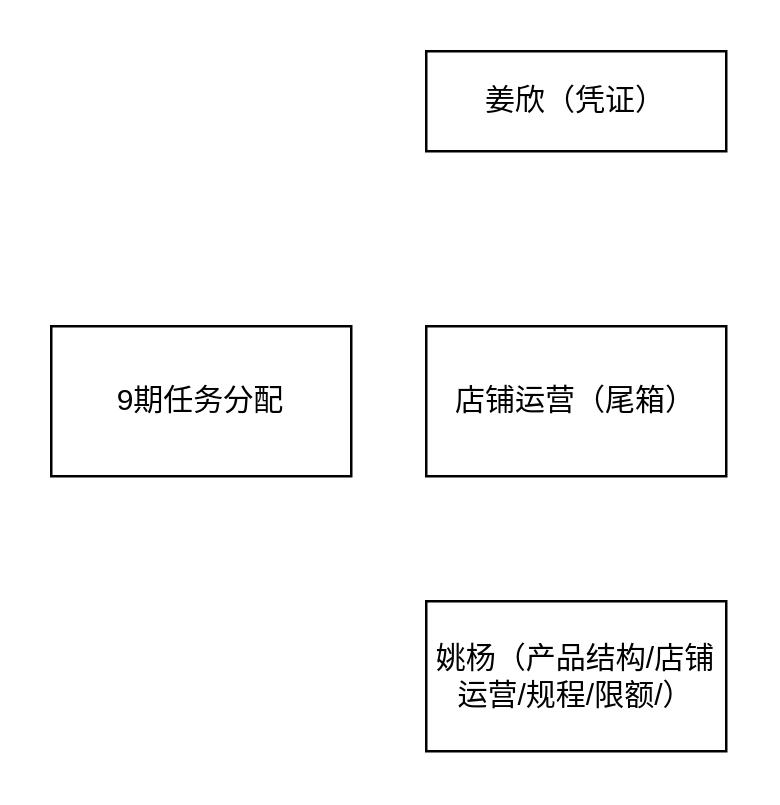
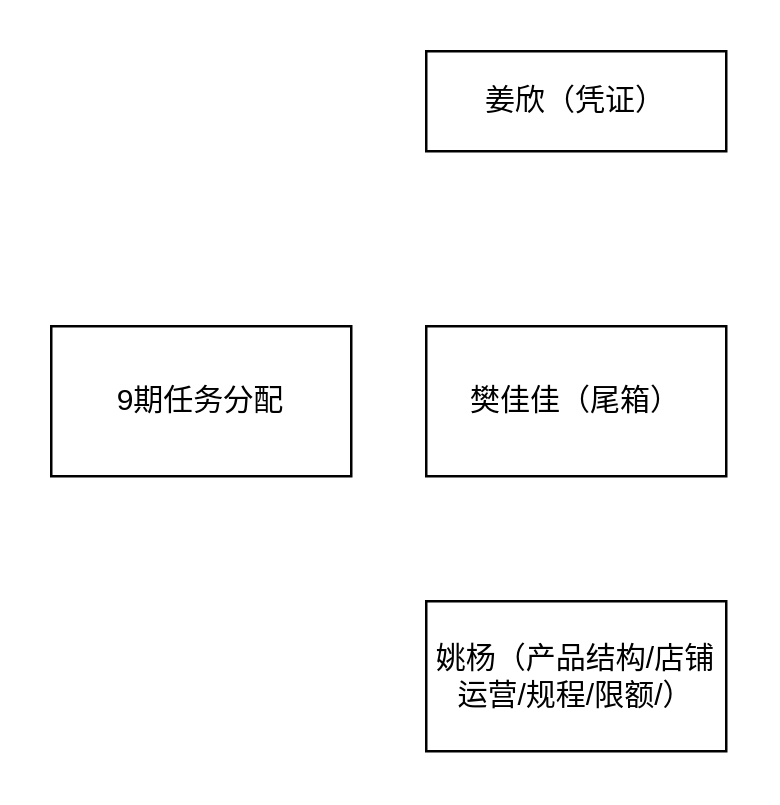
(576, 401) -> (576, 401)
